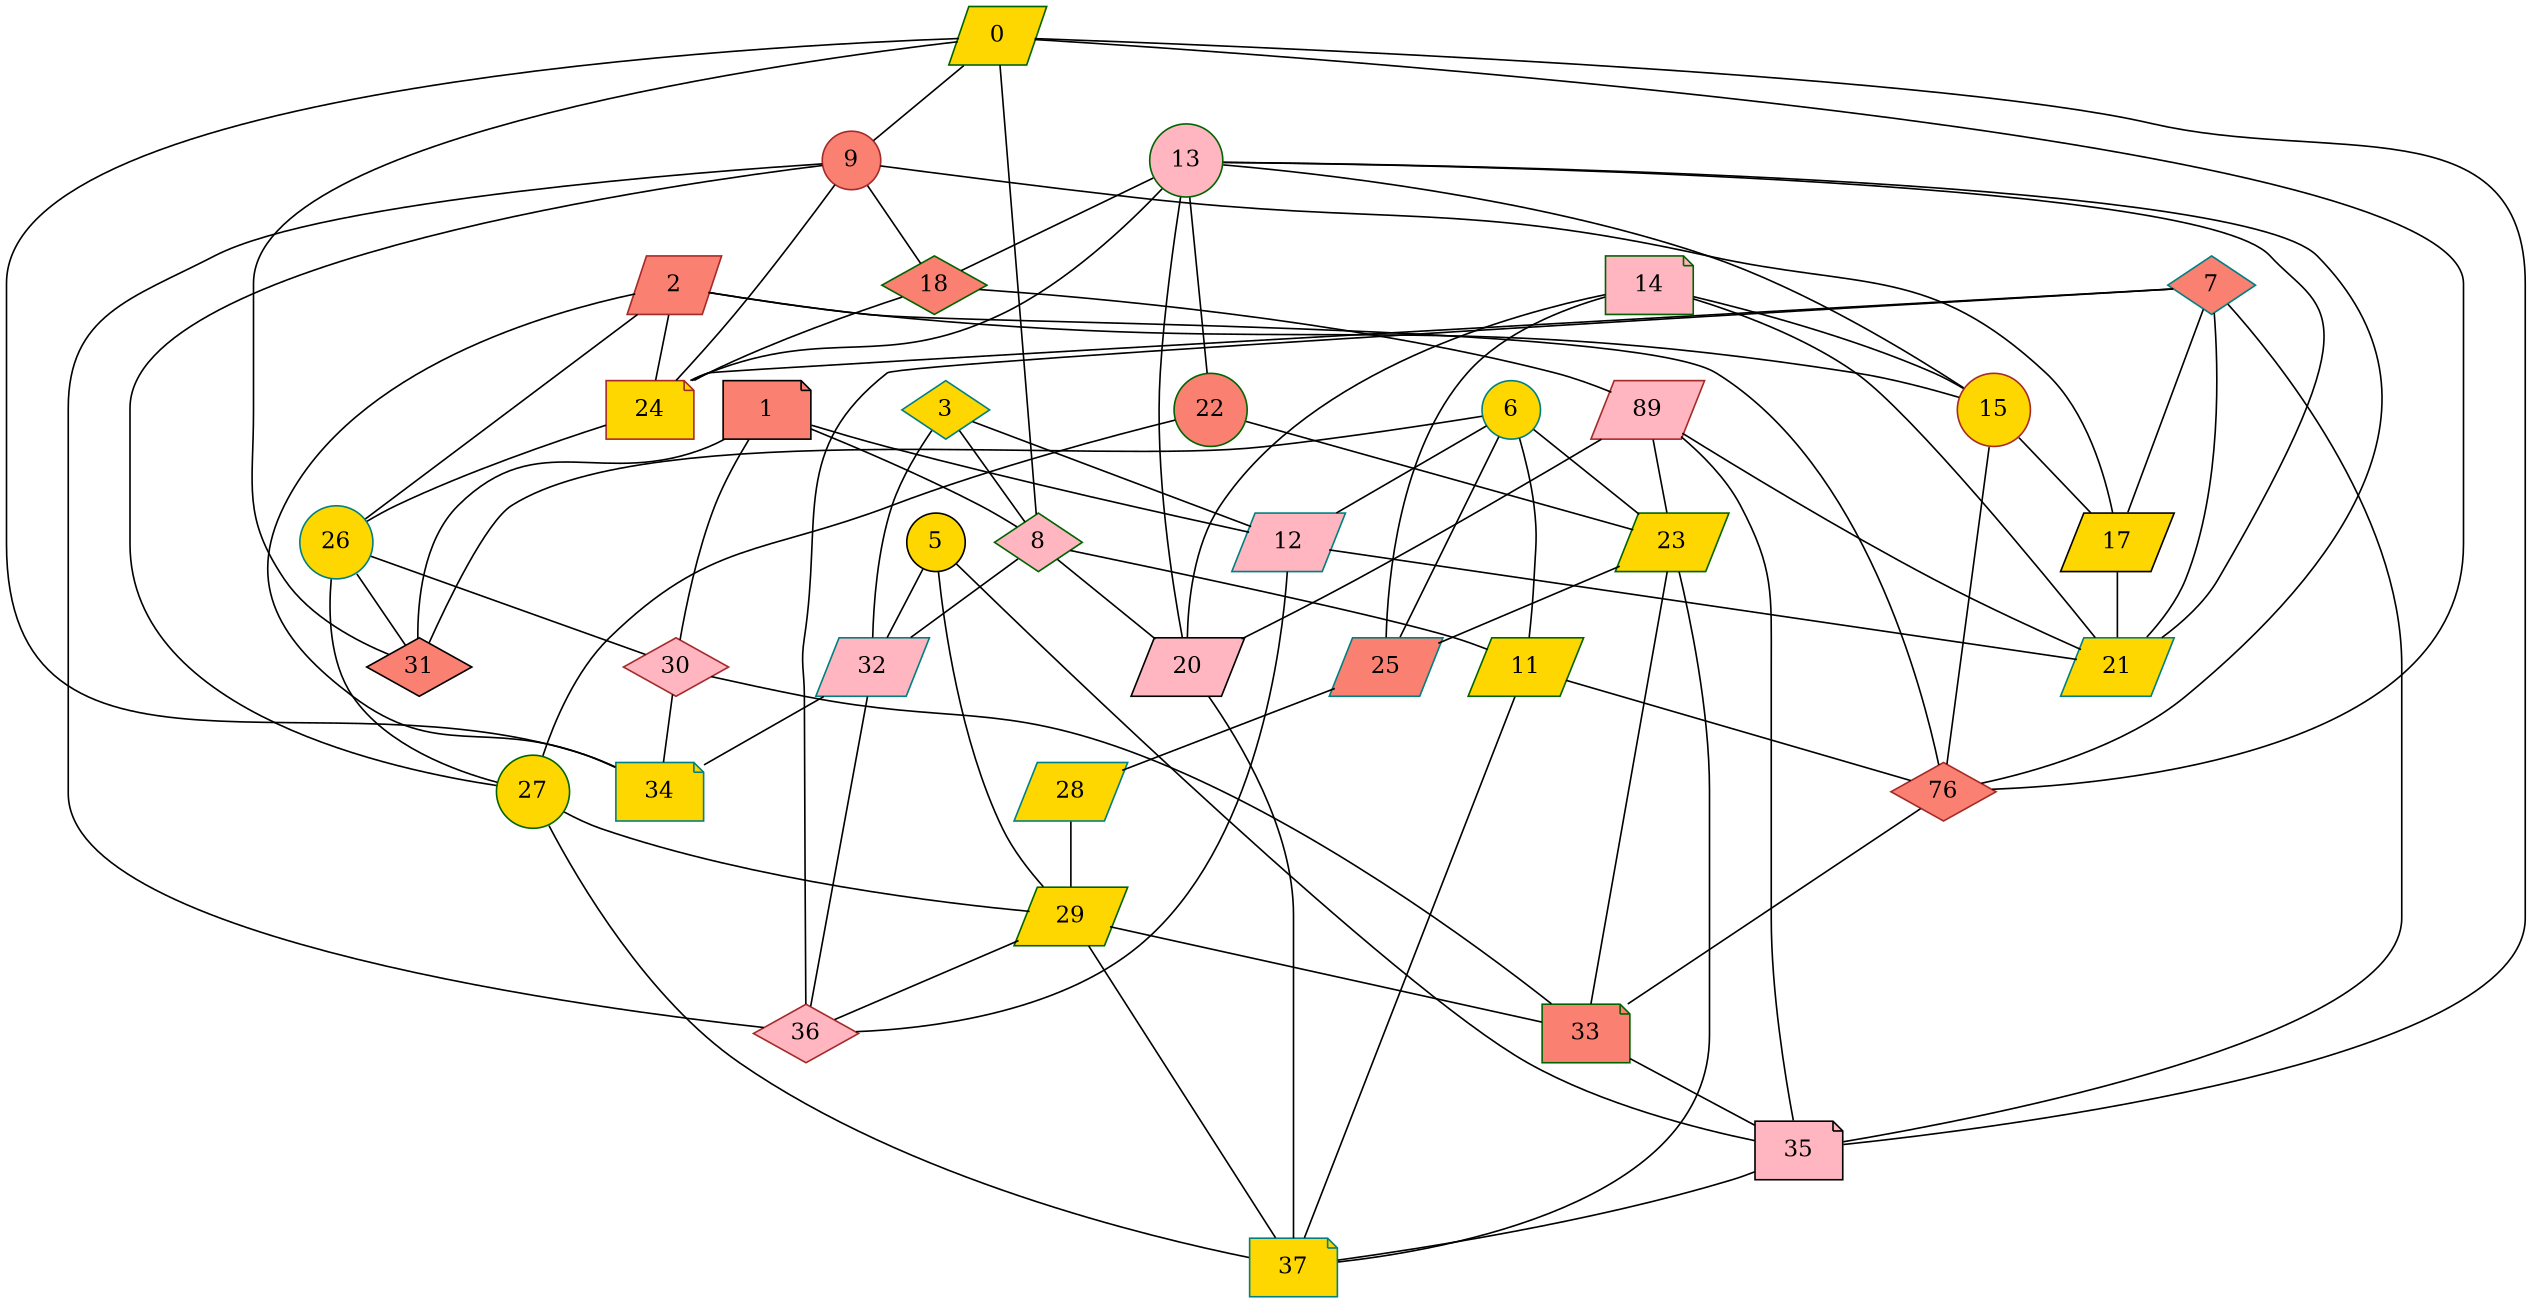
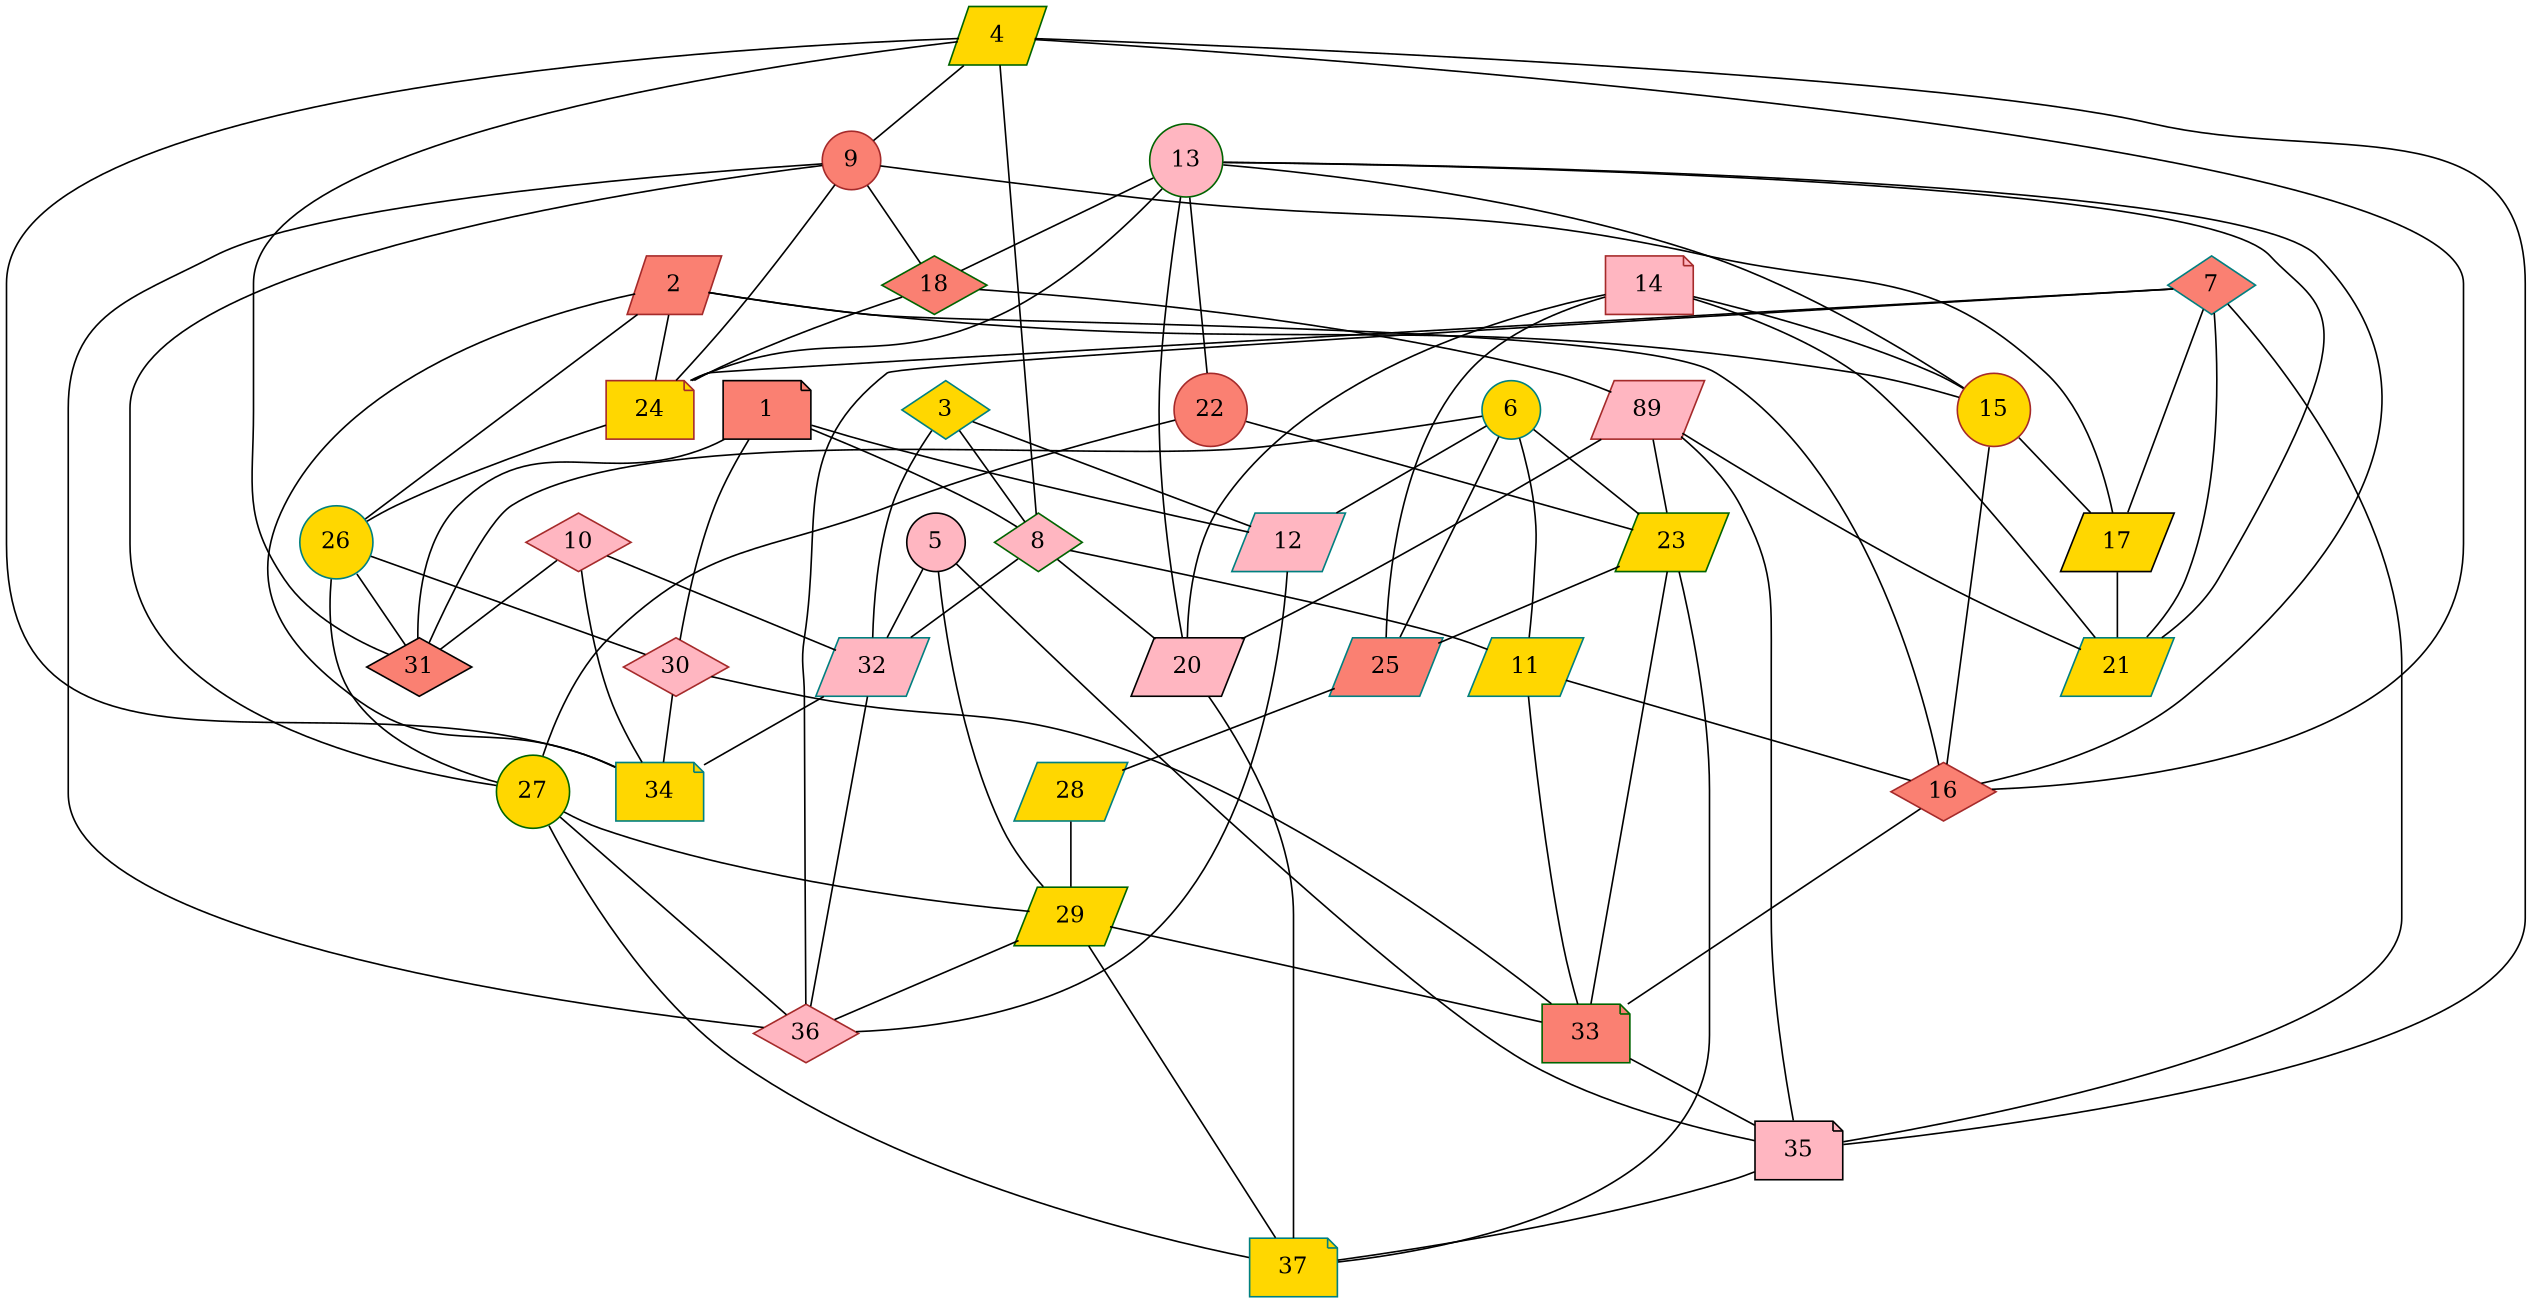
(998, 36) -> (998, 36)
(1649, 285) -> (1649, 285)
(1211, 410) -> (1211, 410)
none -> (578, 542)
(936, 542) -> (936, 542)
(1703, 605) -> none
(1526, 667) -> (1526, 667)
(1944, 792) -> (1944, 792)
none -> (673, 916)
(1415, 954) -> (1547, 851)
